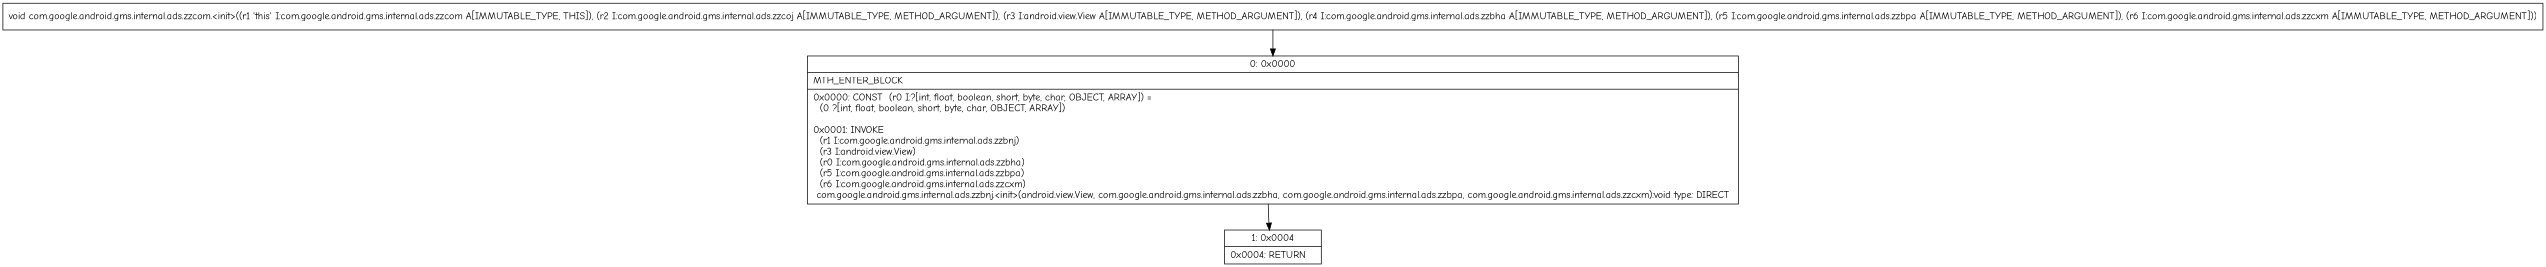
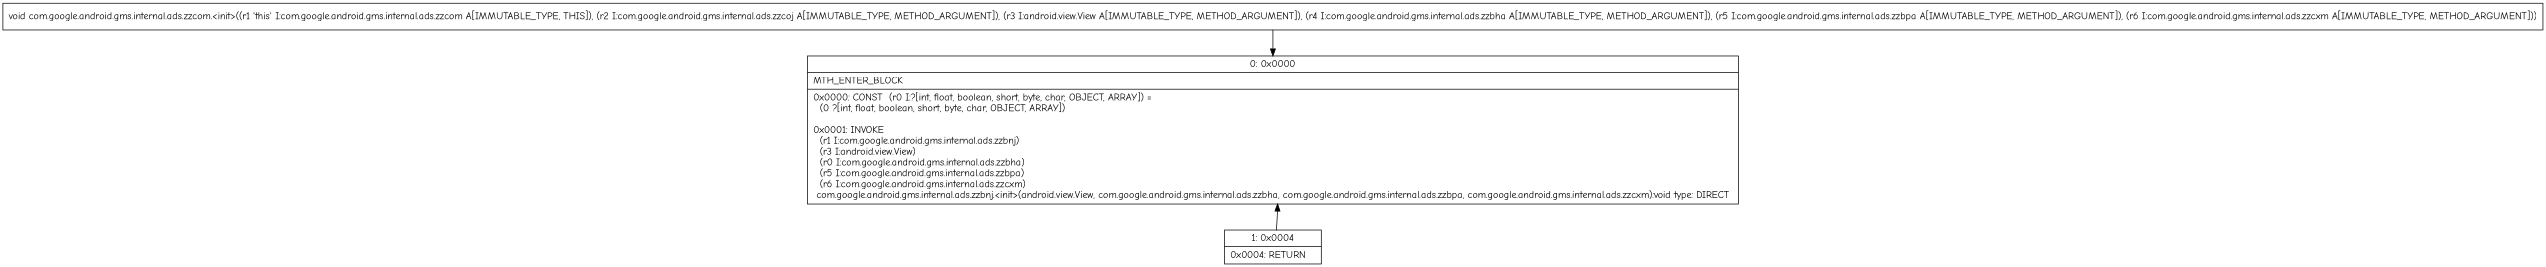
(1268, 213) -> (1277, 221)
